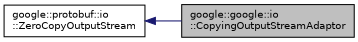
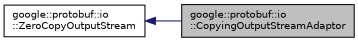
(268, 21) -> (268, 21)
